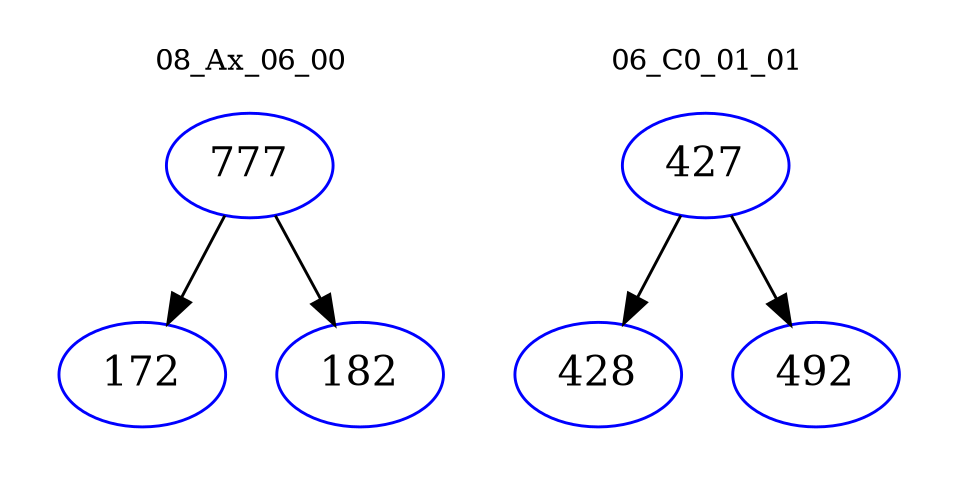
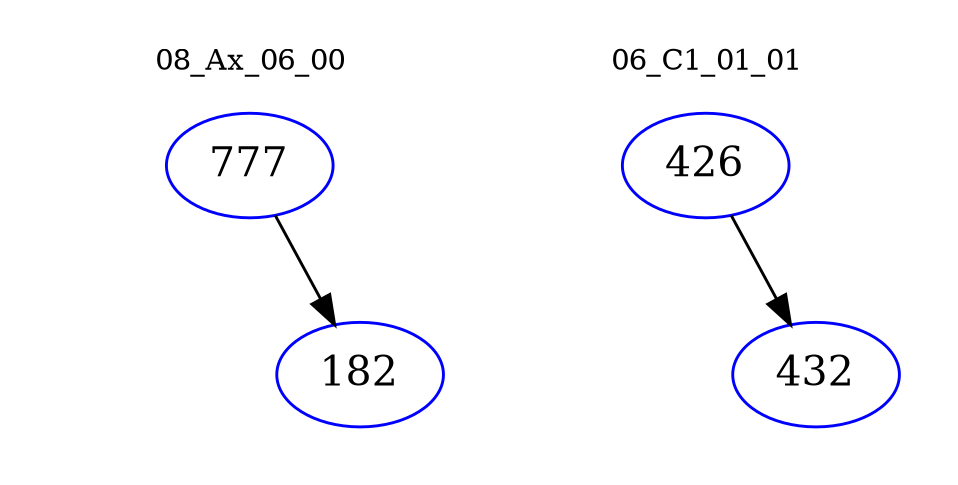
(707, 62) -> (707, 62)
(706, 166) -> (706, 166)
(142, 375) -> none
(598, 375) -> none
(816, 375) -> (816, 375)
